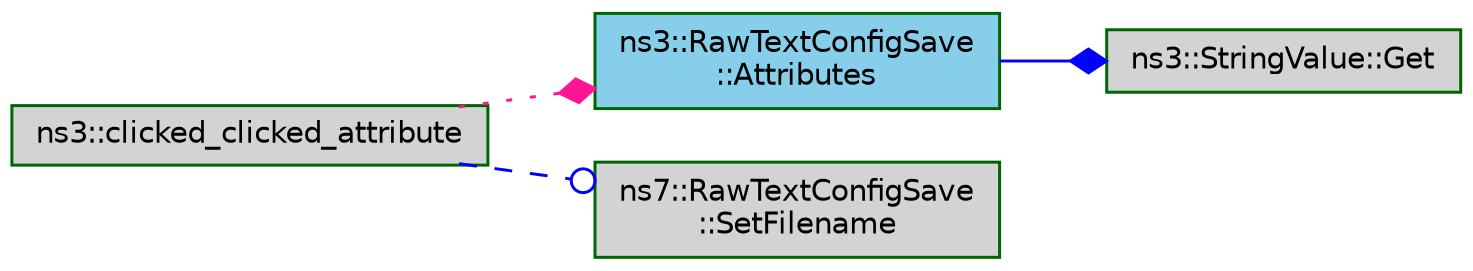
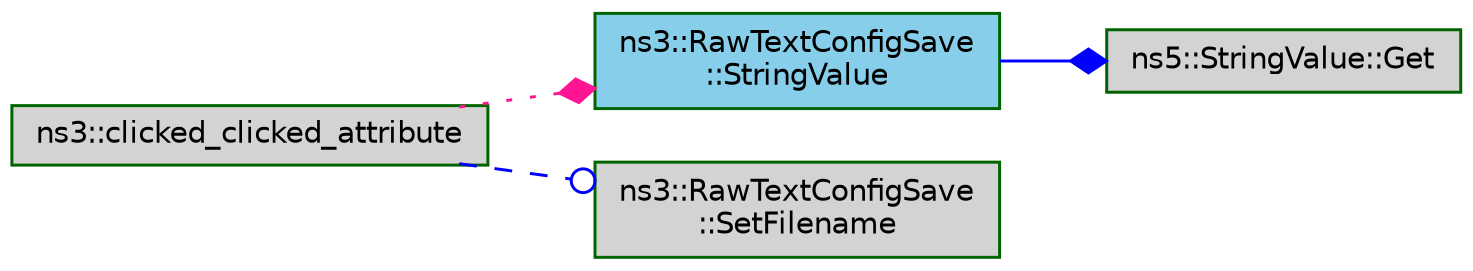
(797, 61) -> (797, 61)
(1284, 61) -> (1284, 61)
(797, 210) -> (797, 210)
